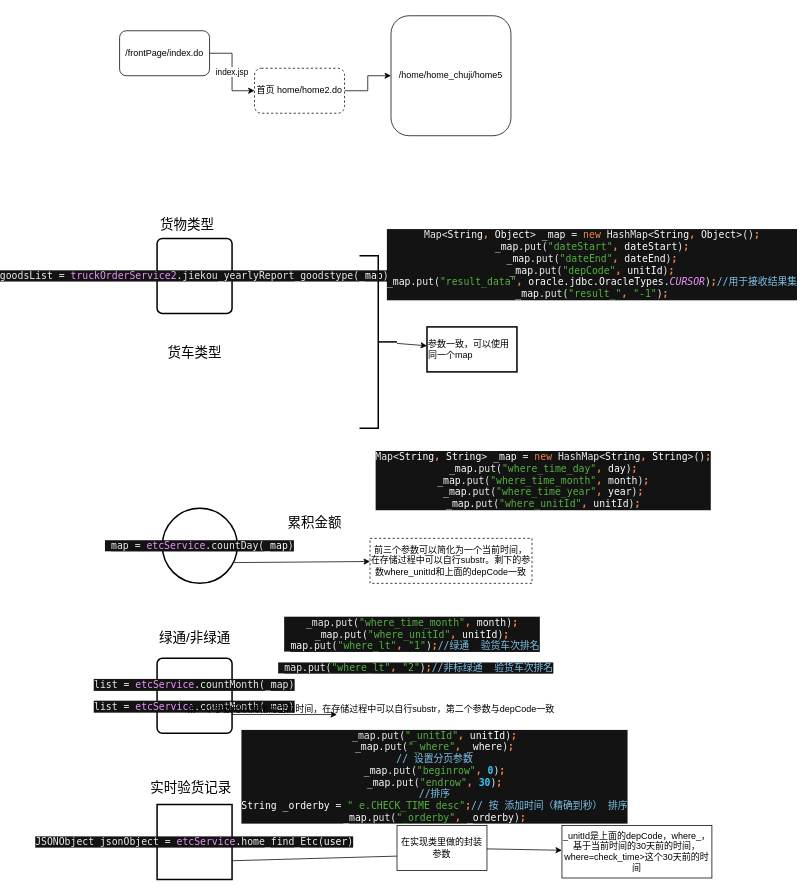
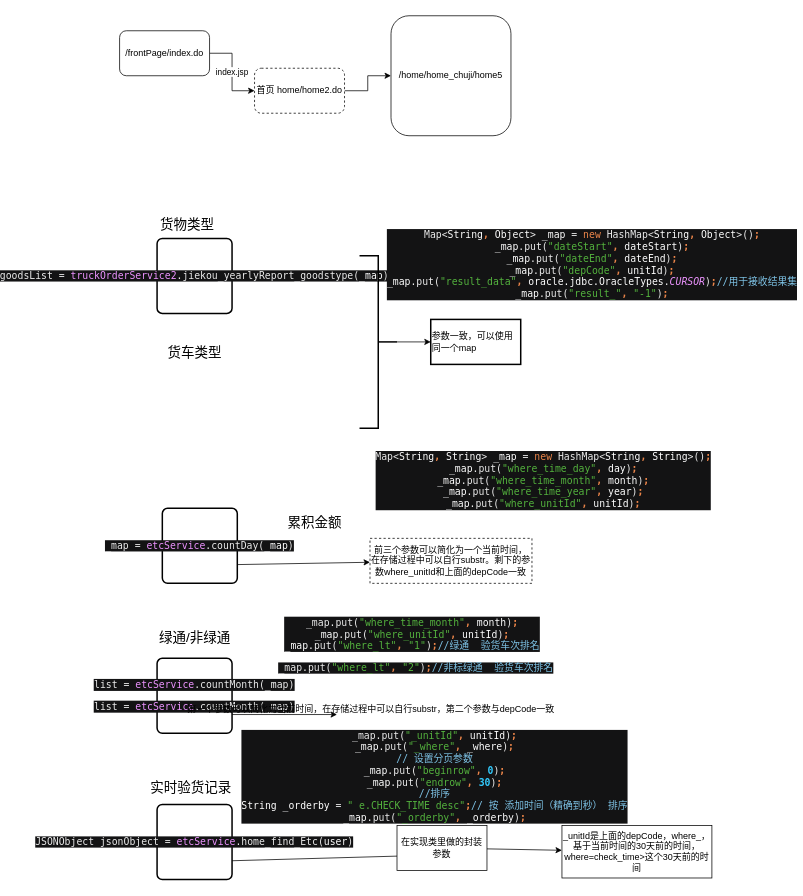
(472, 349) -> (476, 342)
(200, 546) -> (200, 546)
(195, 842) -> (195, 842)
